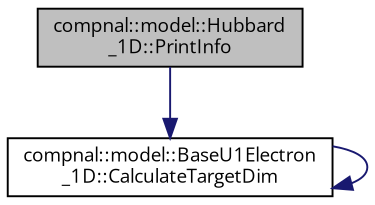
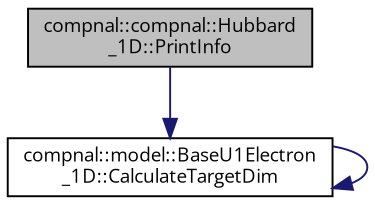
(170, 38) -> (170, 38)
